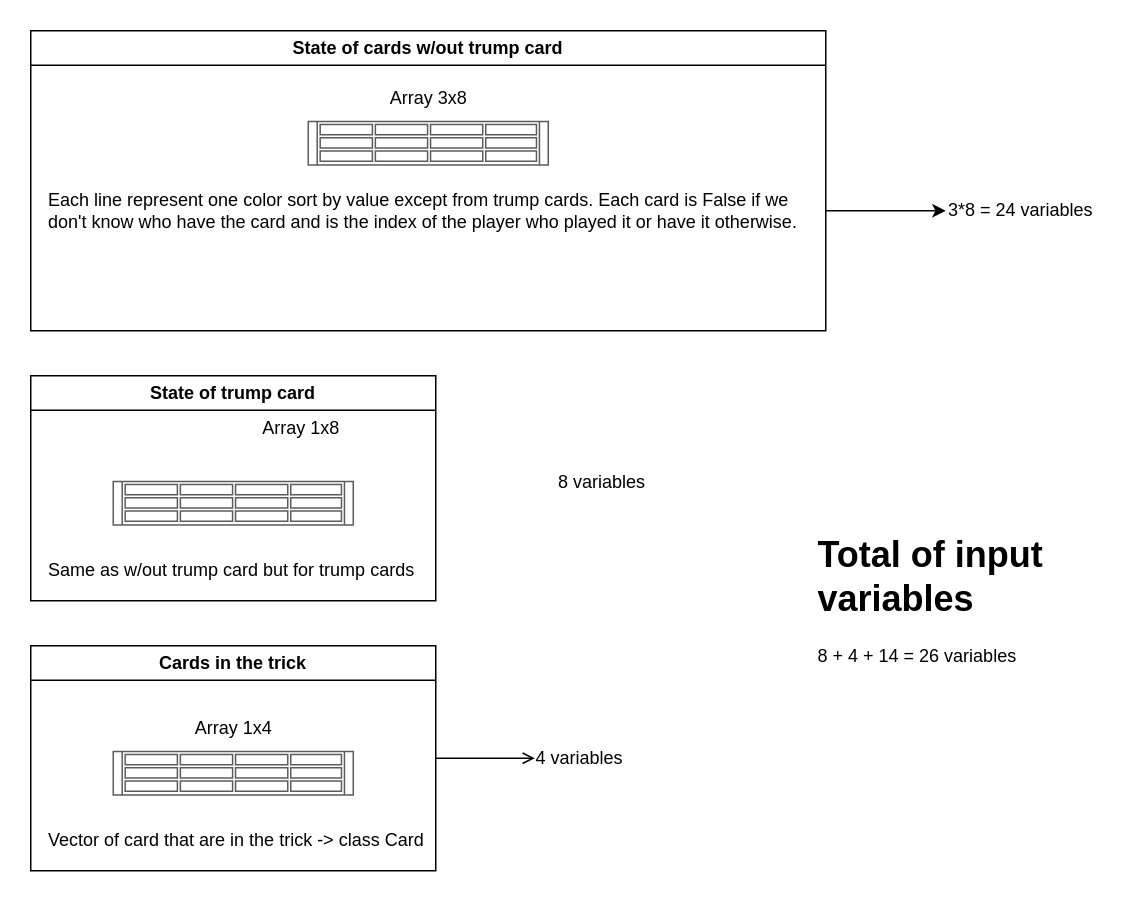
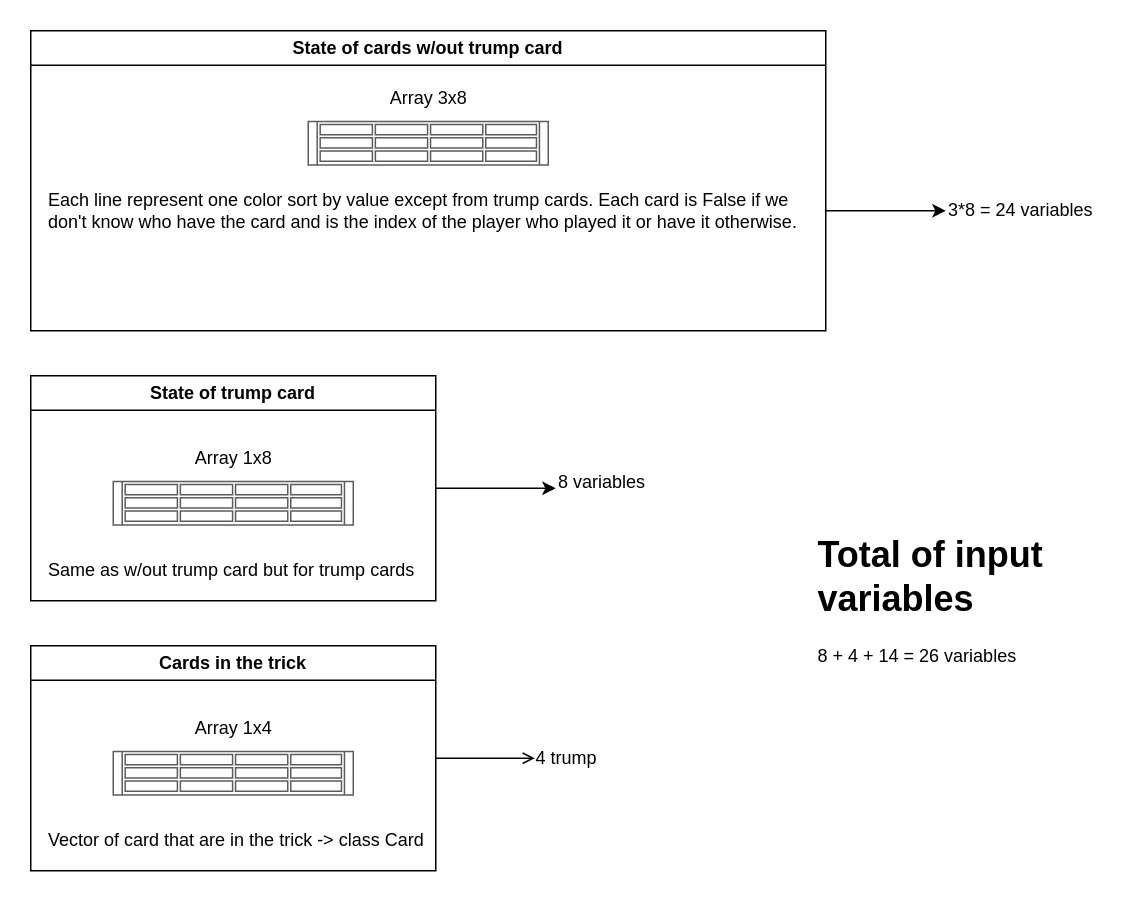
(301, 428) -> (233, 458)
none -> (491, 488)
(585, 758) -> (569, 758)
